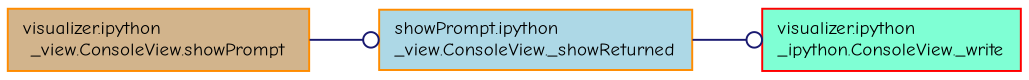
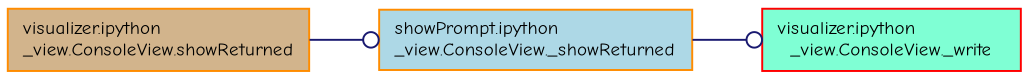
(158, 40) -> (158, 40)
(892, 40) -> (892, 40)
